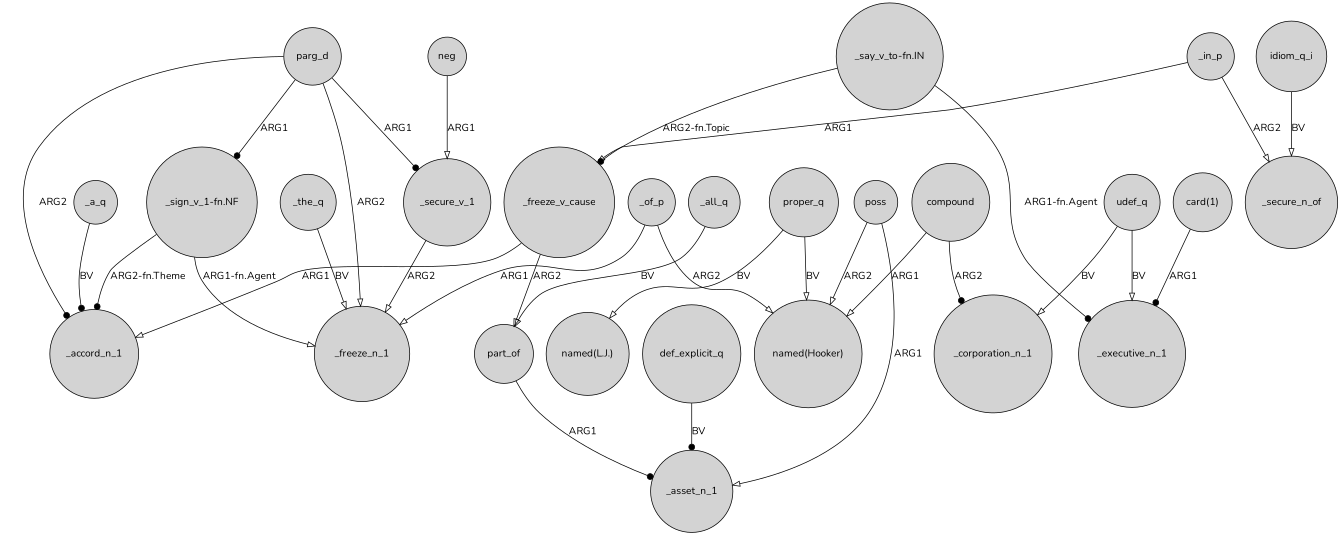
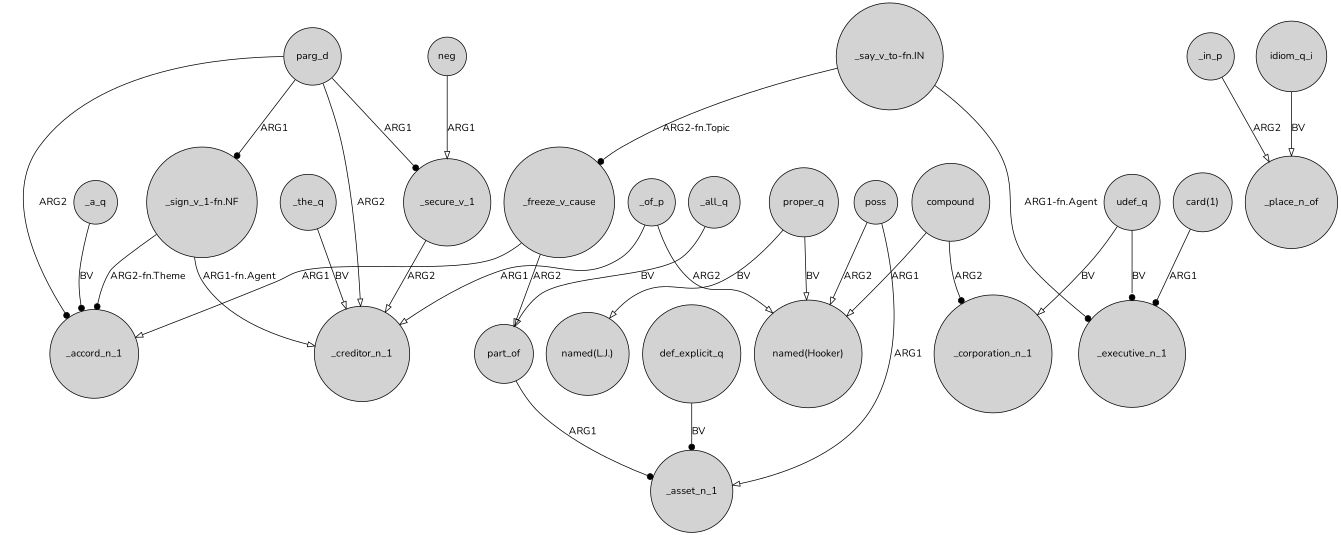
(896, 116) -> none
(1291, 202) -> (1291, 202)
(1132, 262) -> (1132, 262)
(362, 354) -> (362, 354)
